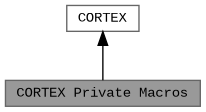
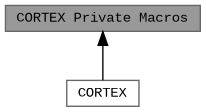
(103, 63) -> (103, 63)
